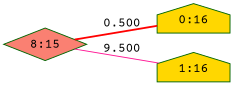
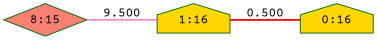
(116, 33) -> (265, 20)
